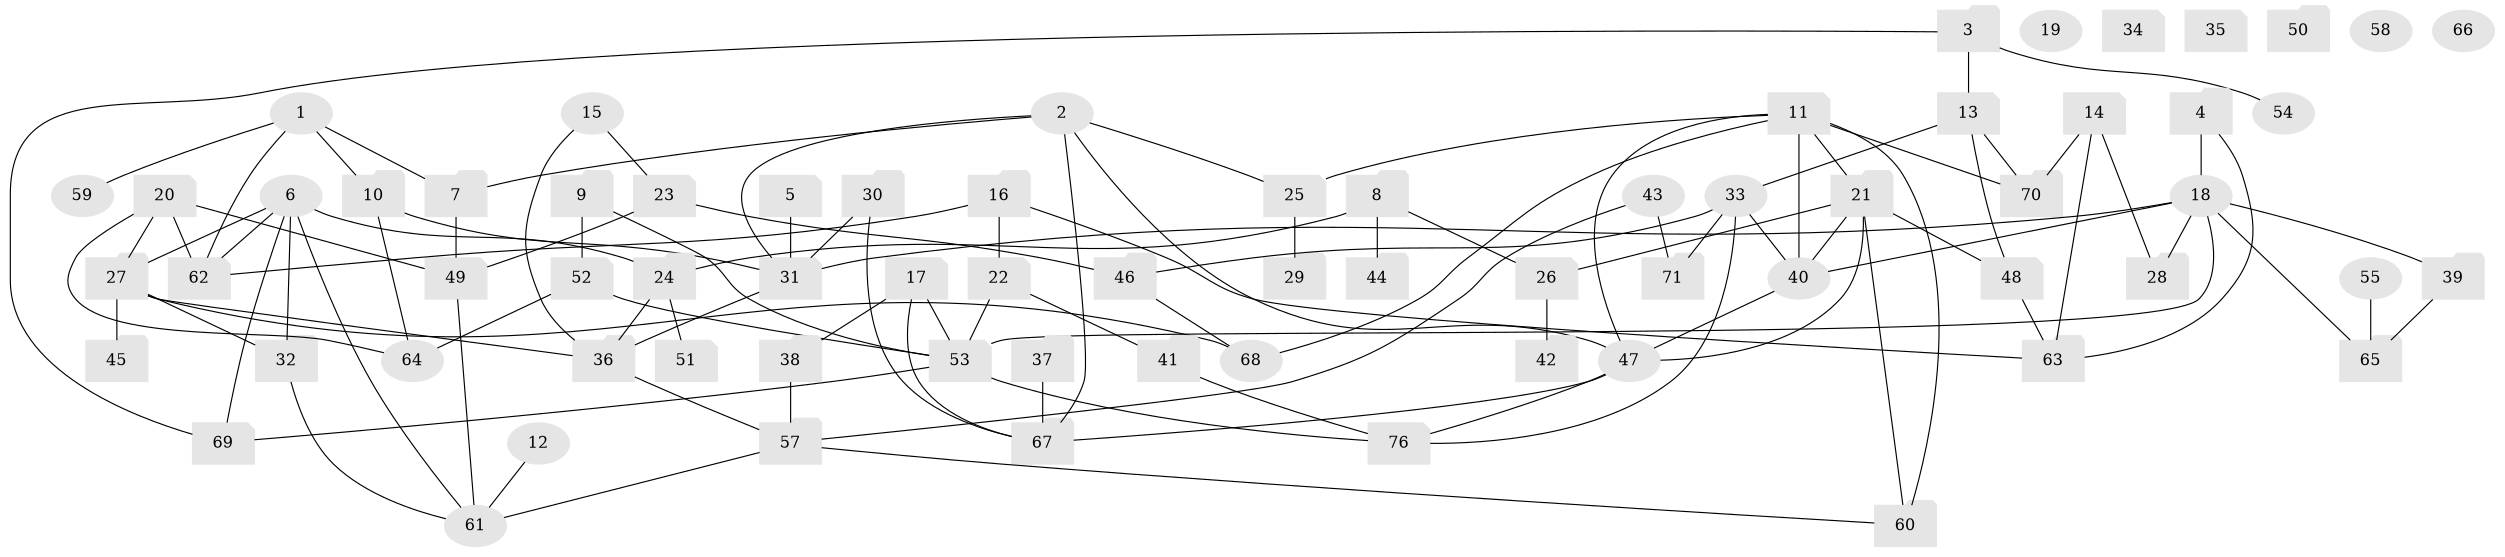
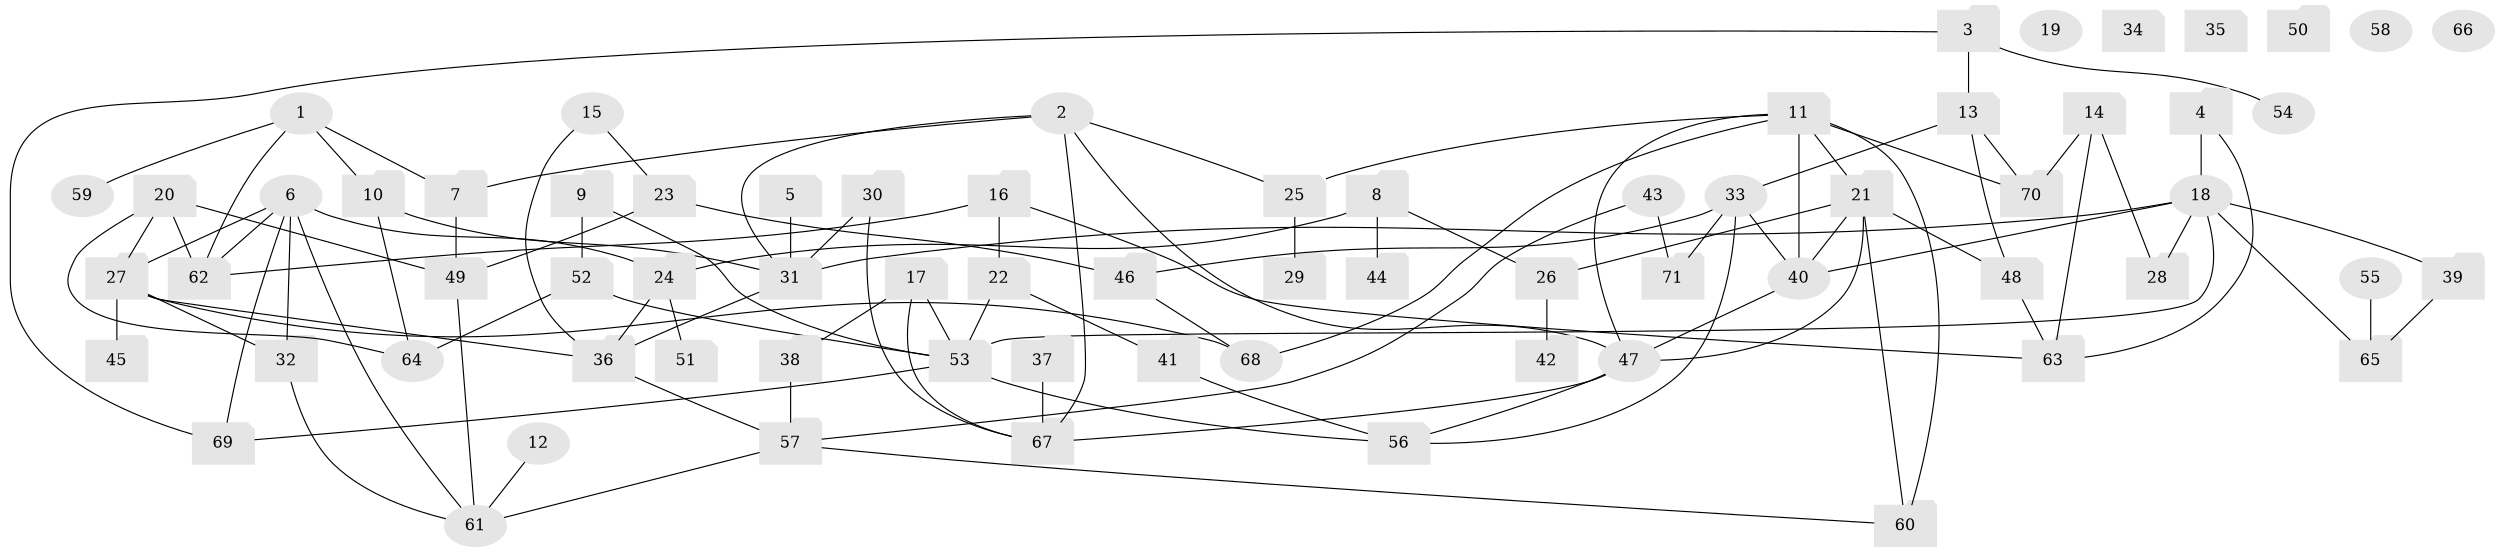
(1399, 443) -> (1399, 443)
